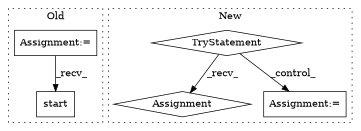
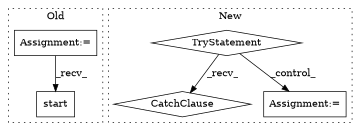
(182, 104) -> (182, 104)
